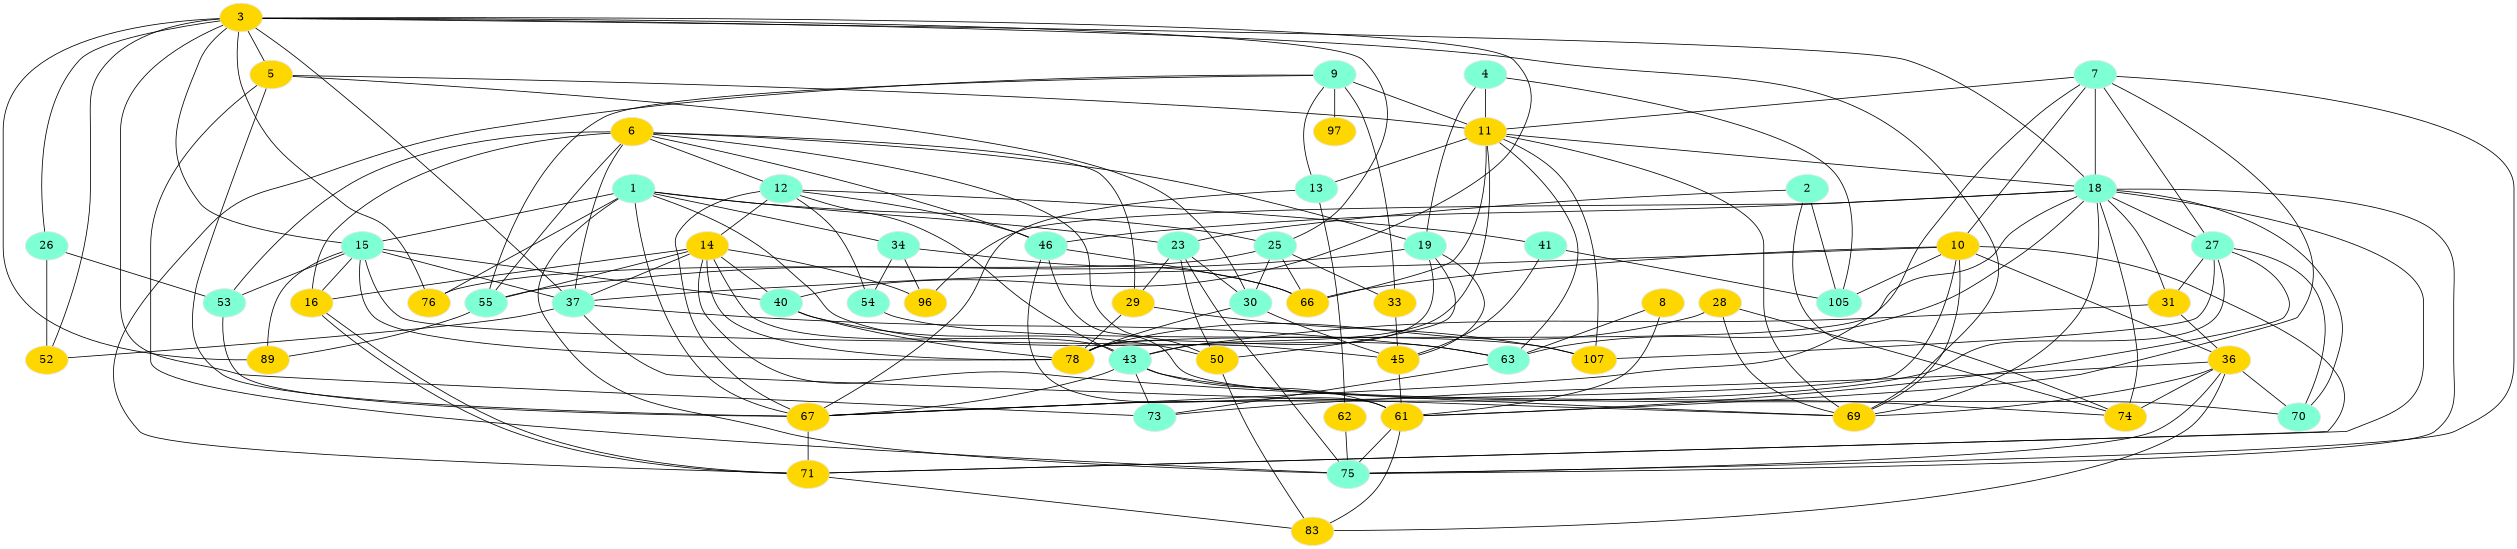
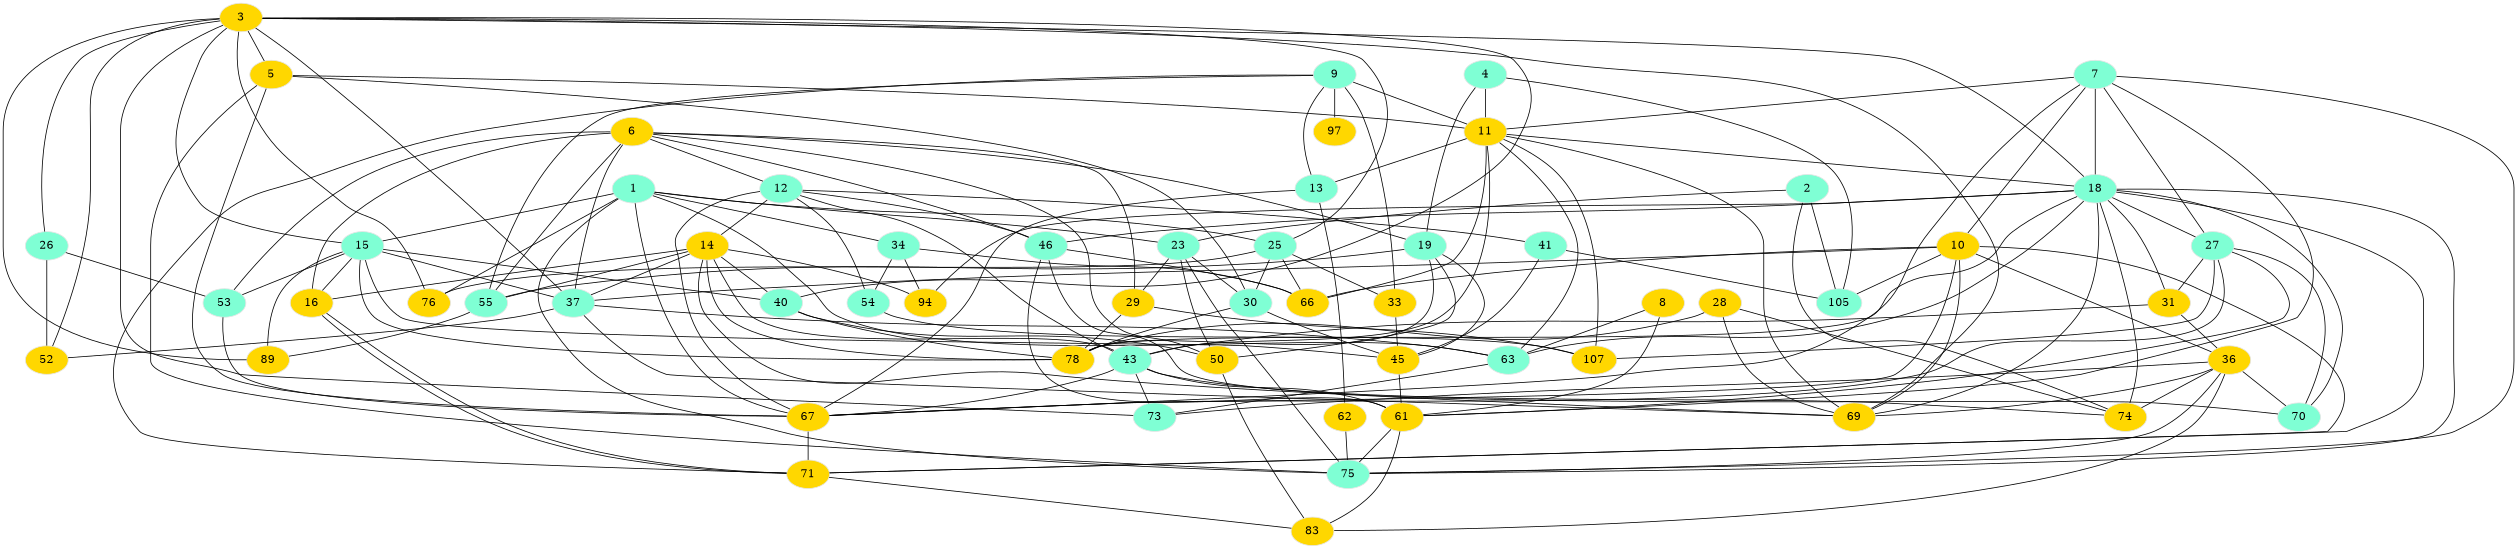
(925, 303) -> (925, 303)
